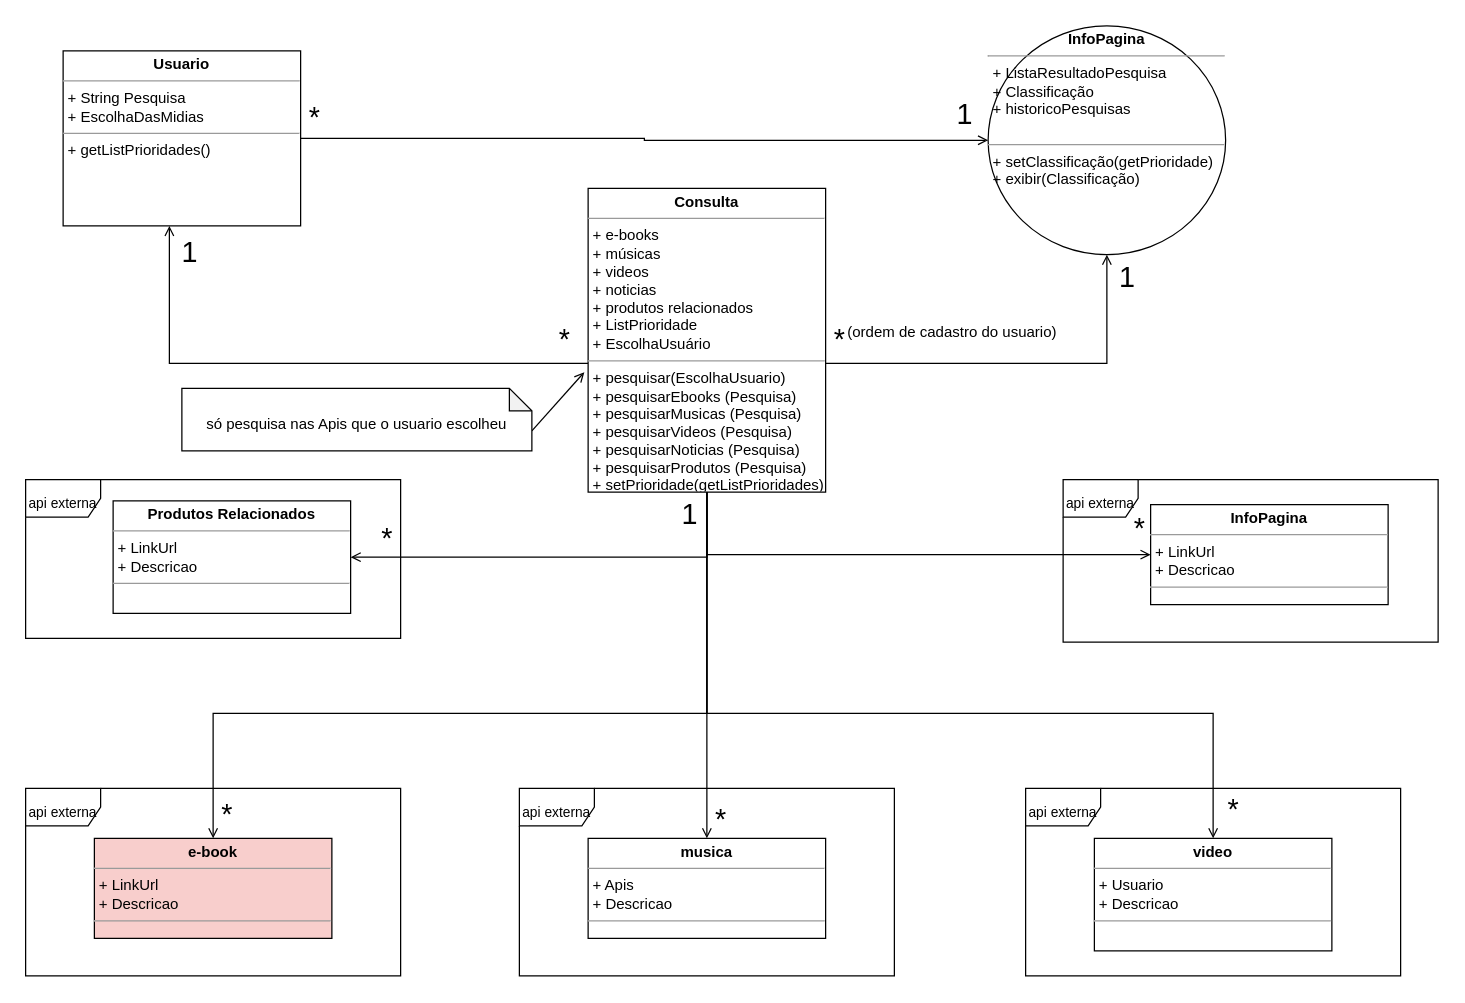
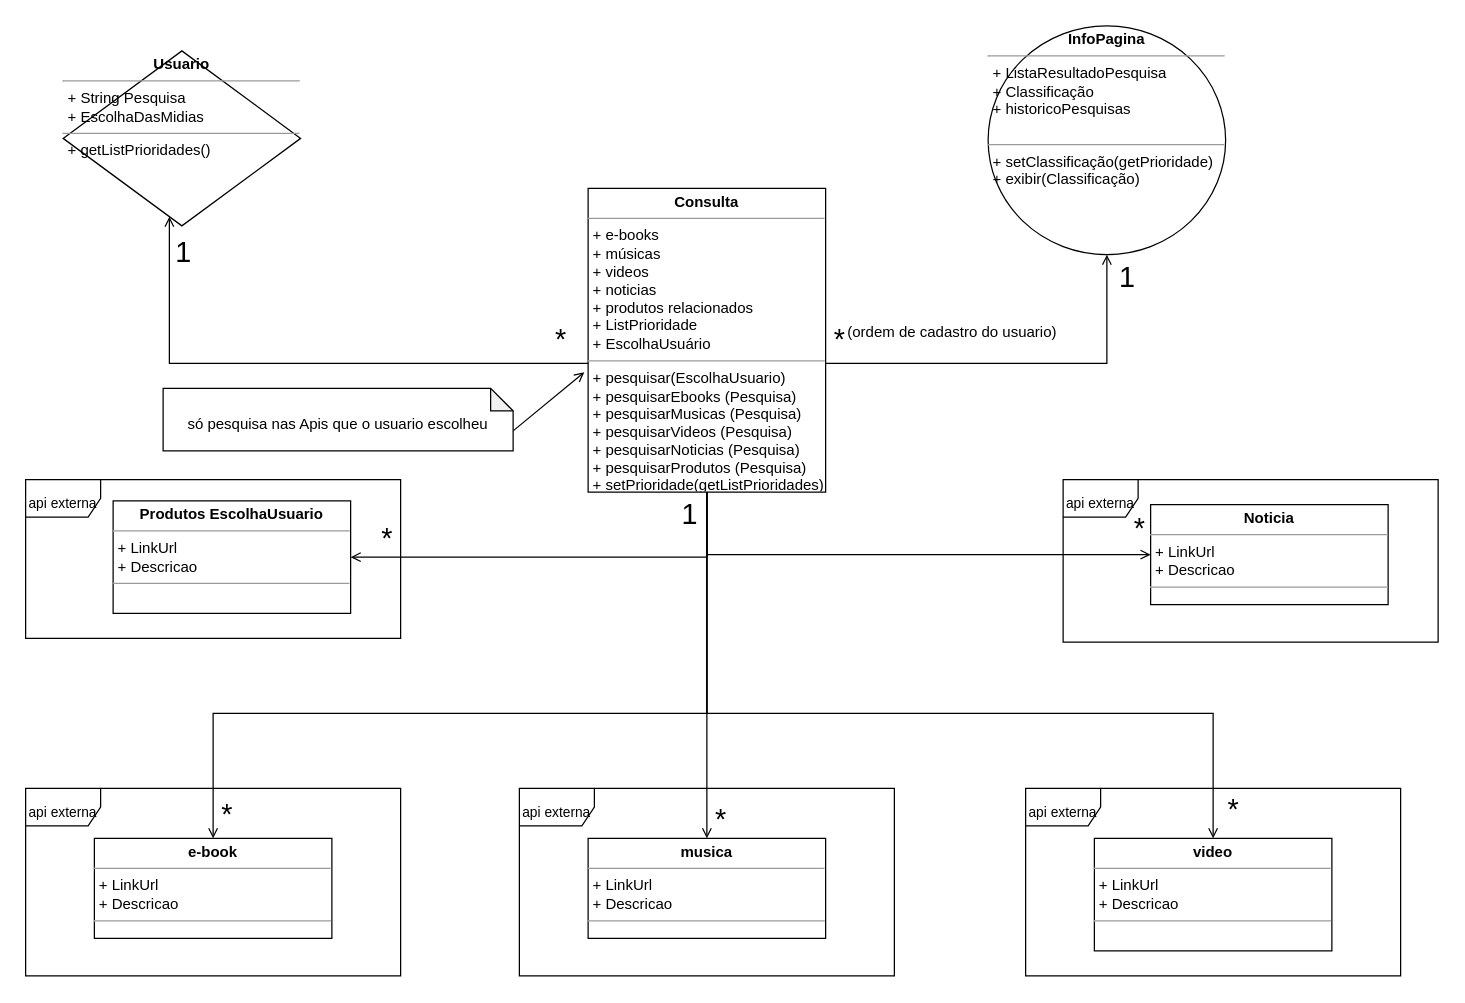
(182, 138) -> (182, 138)
(643, 138) -> none
(357, 419) -> (338, 419)
(195, 528) -> (204, 528)
(1193, 531) -> (1193, 531)
(630, 865) -> (630, 865)
(1137, 865) -> (1137, 865)
(213, 888) -> (213, 888)
